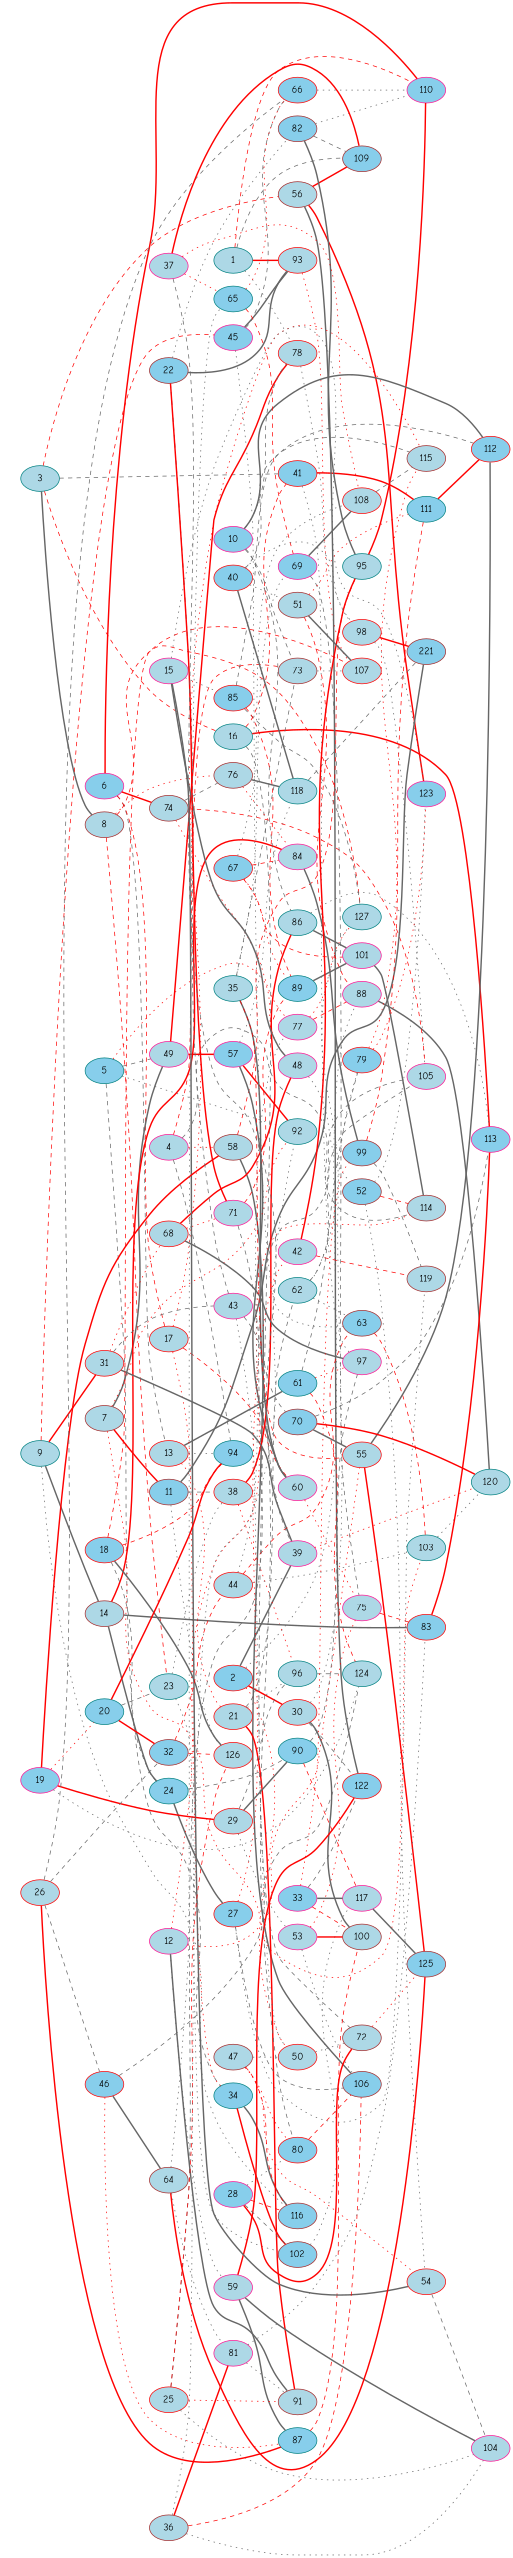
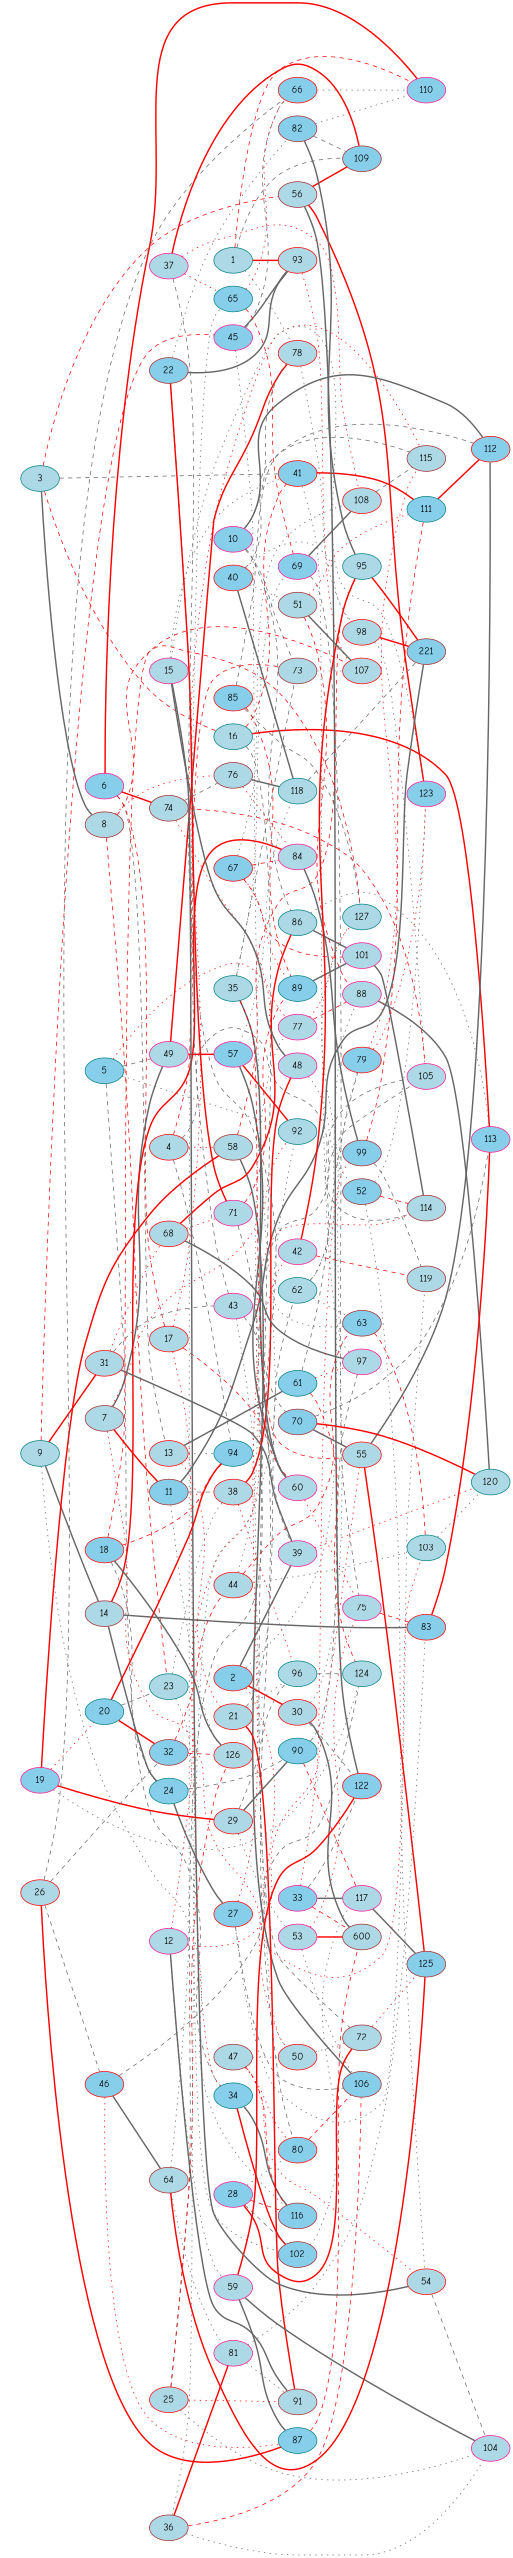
(413, 331) -> (394, 607)
(205, 686) -> (204, 534)
(169, 1147) -> (169, 1147)
(362, 1937) -> (362, 1937)
